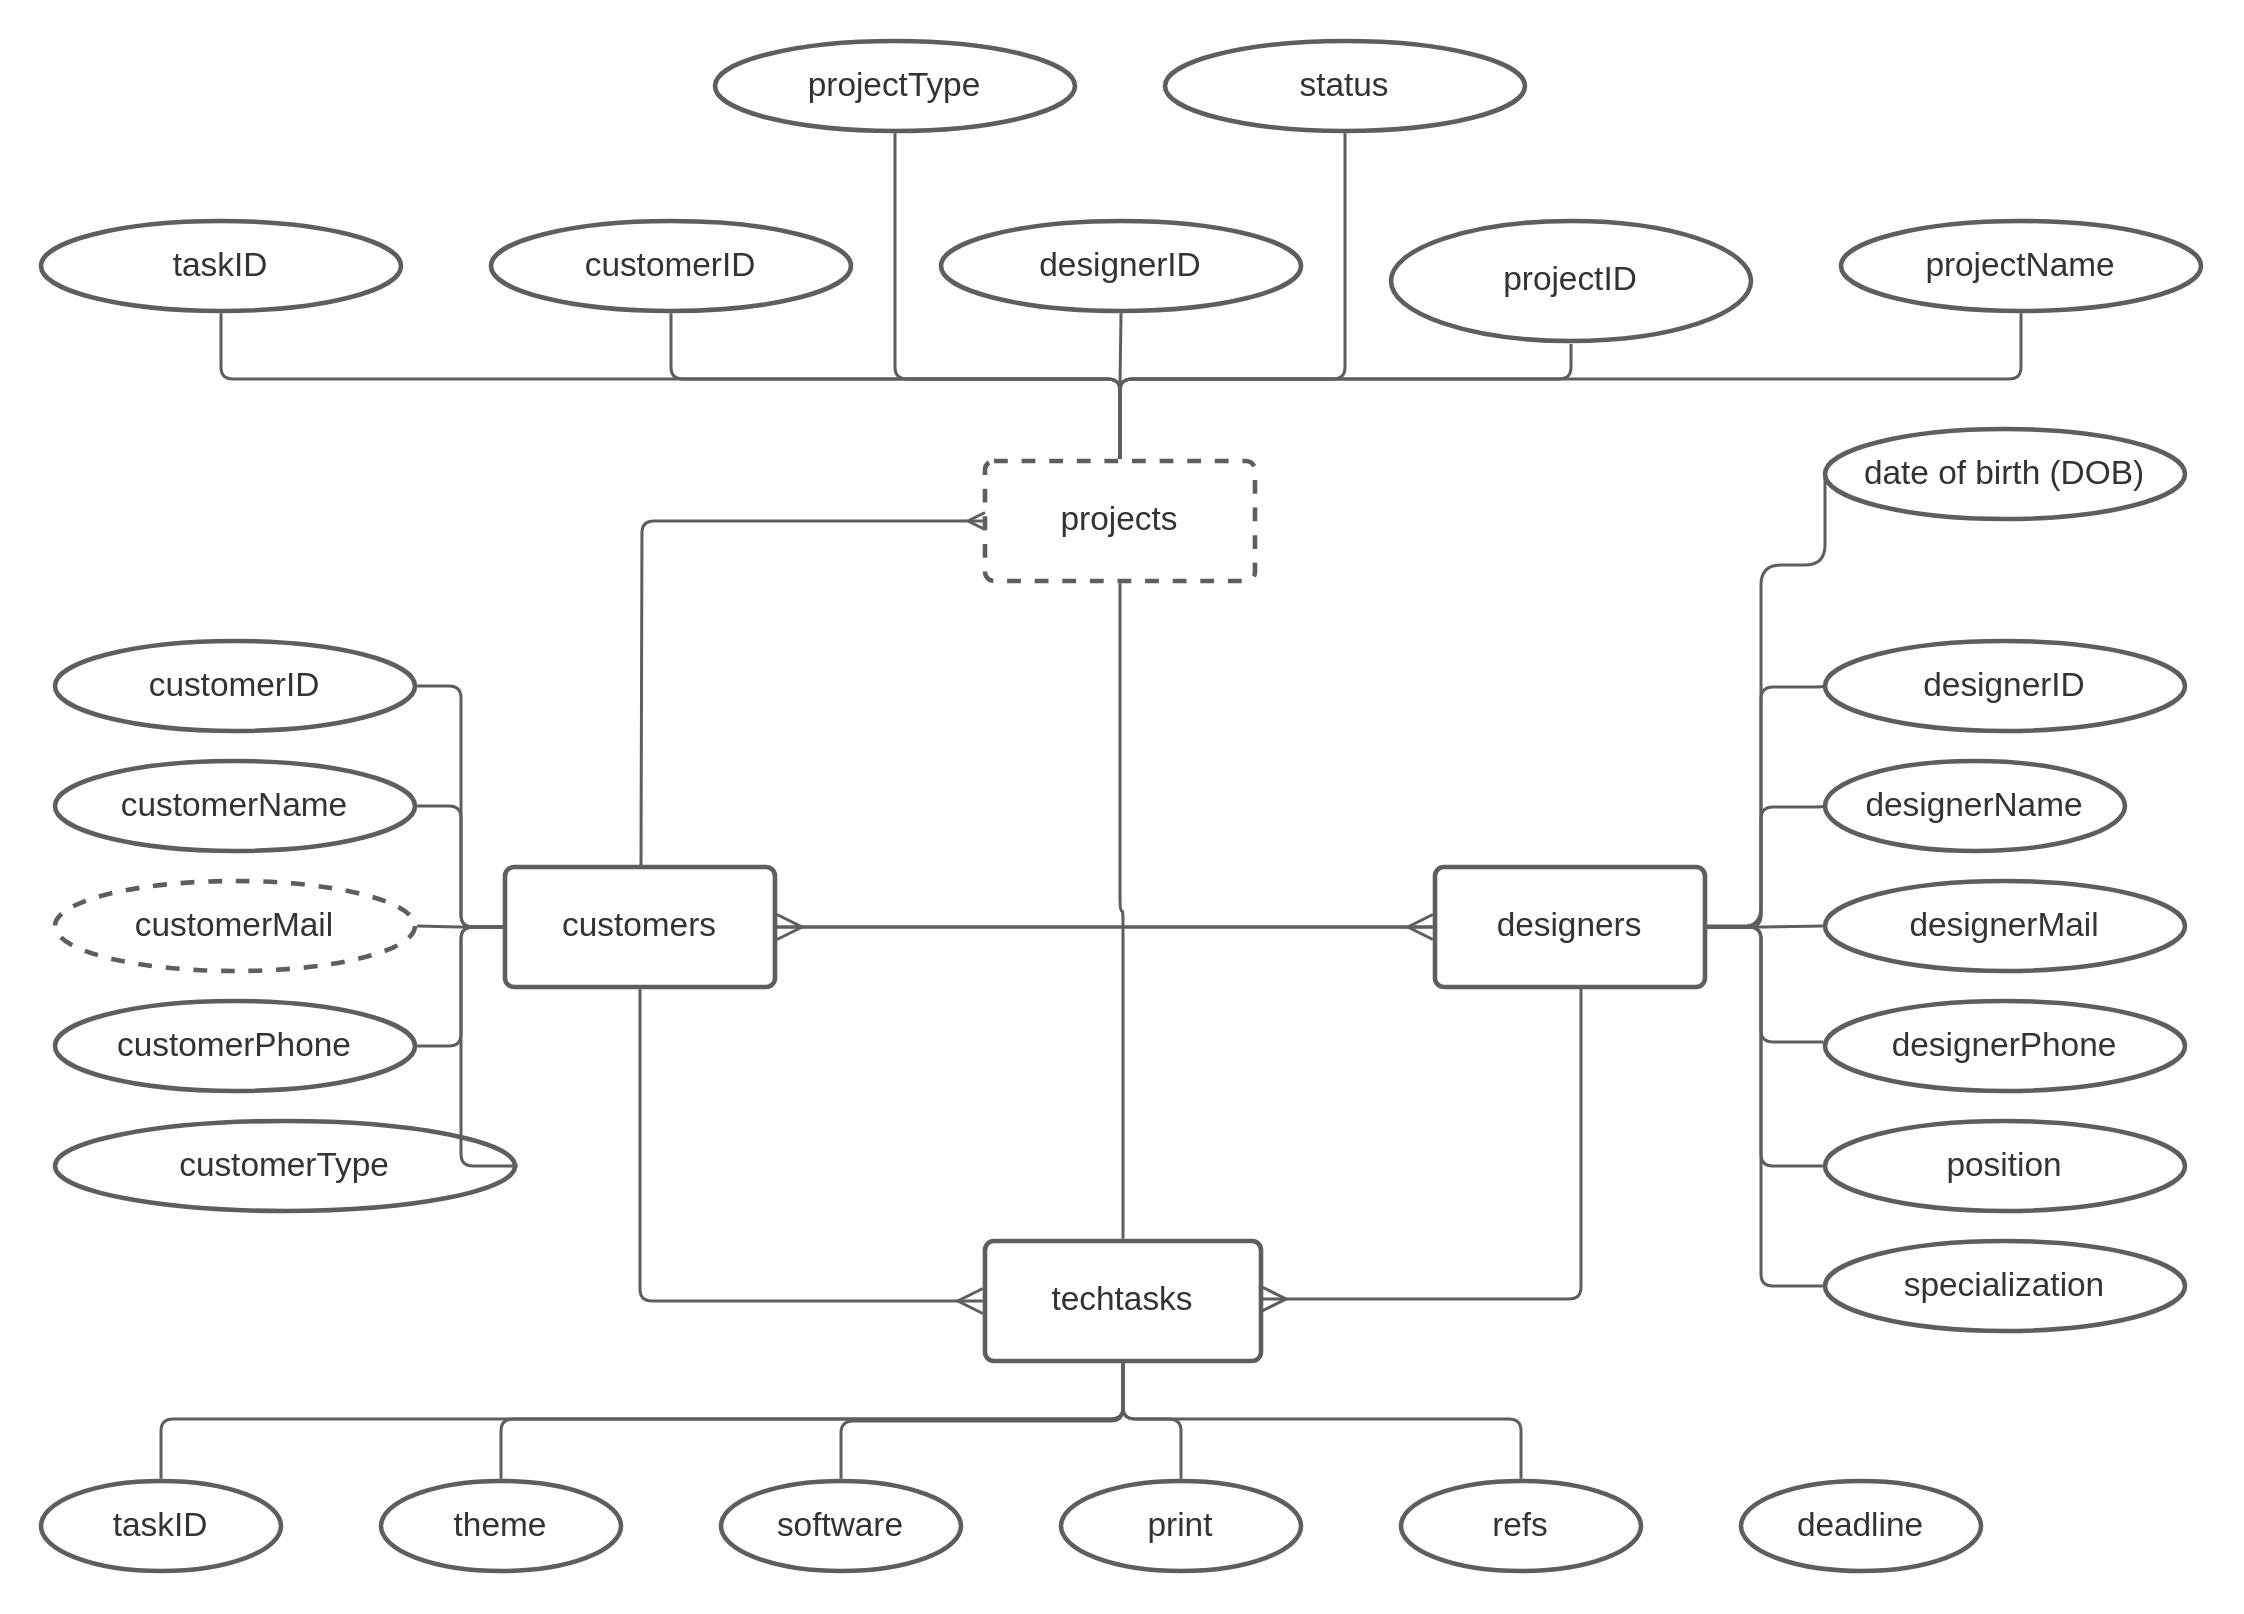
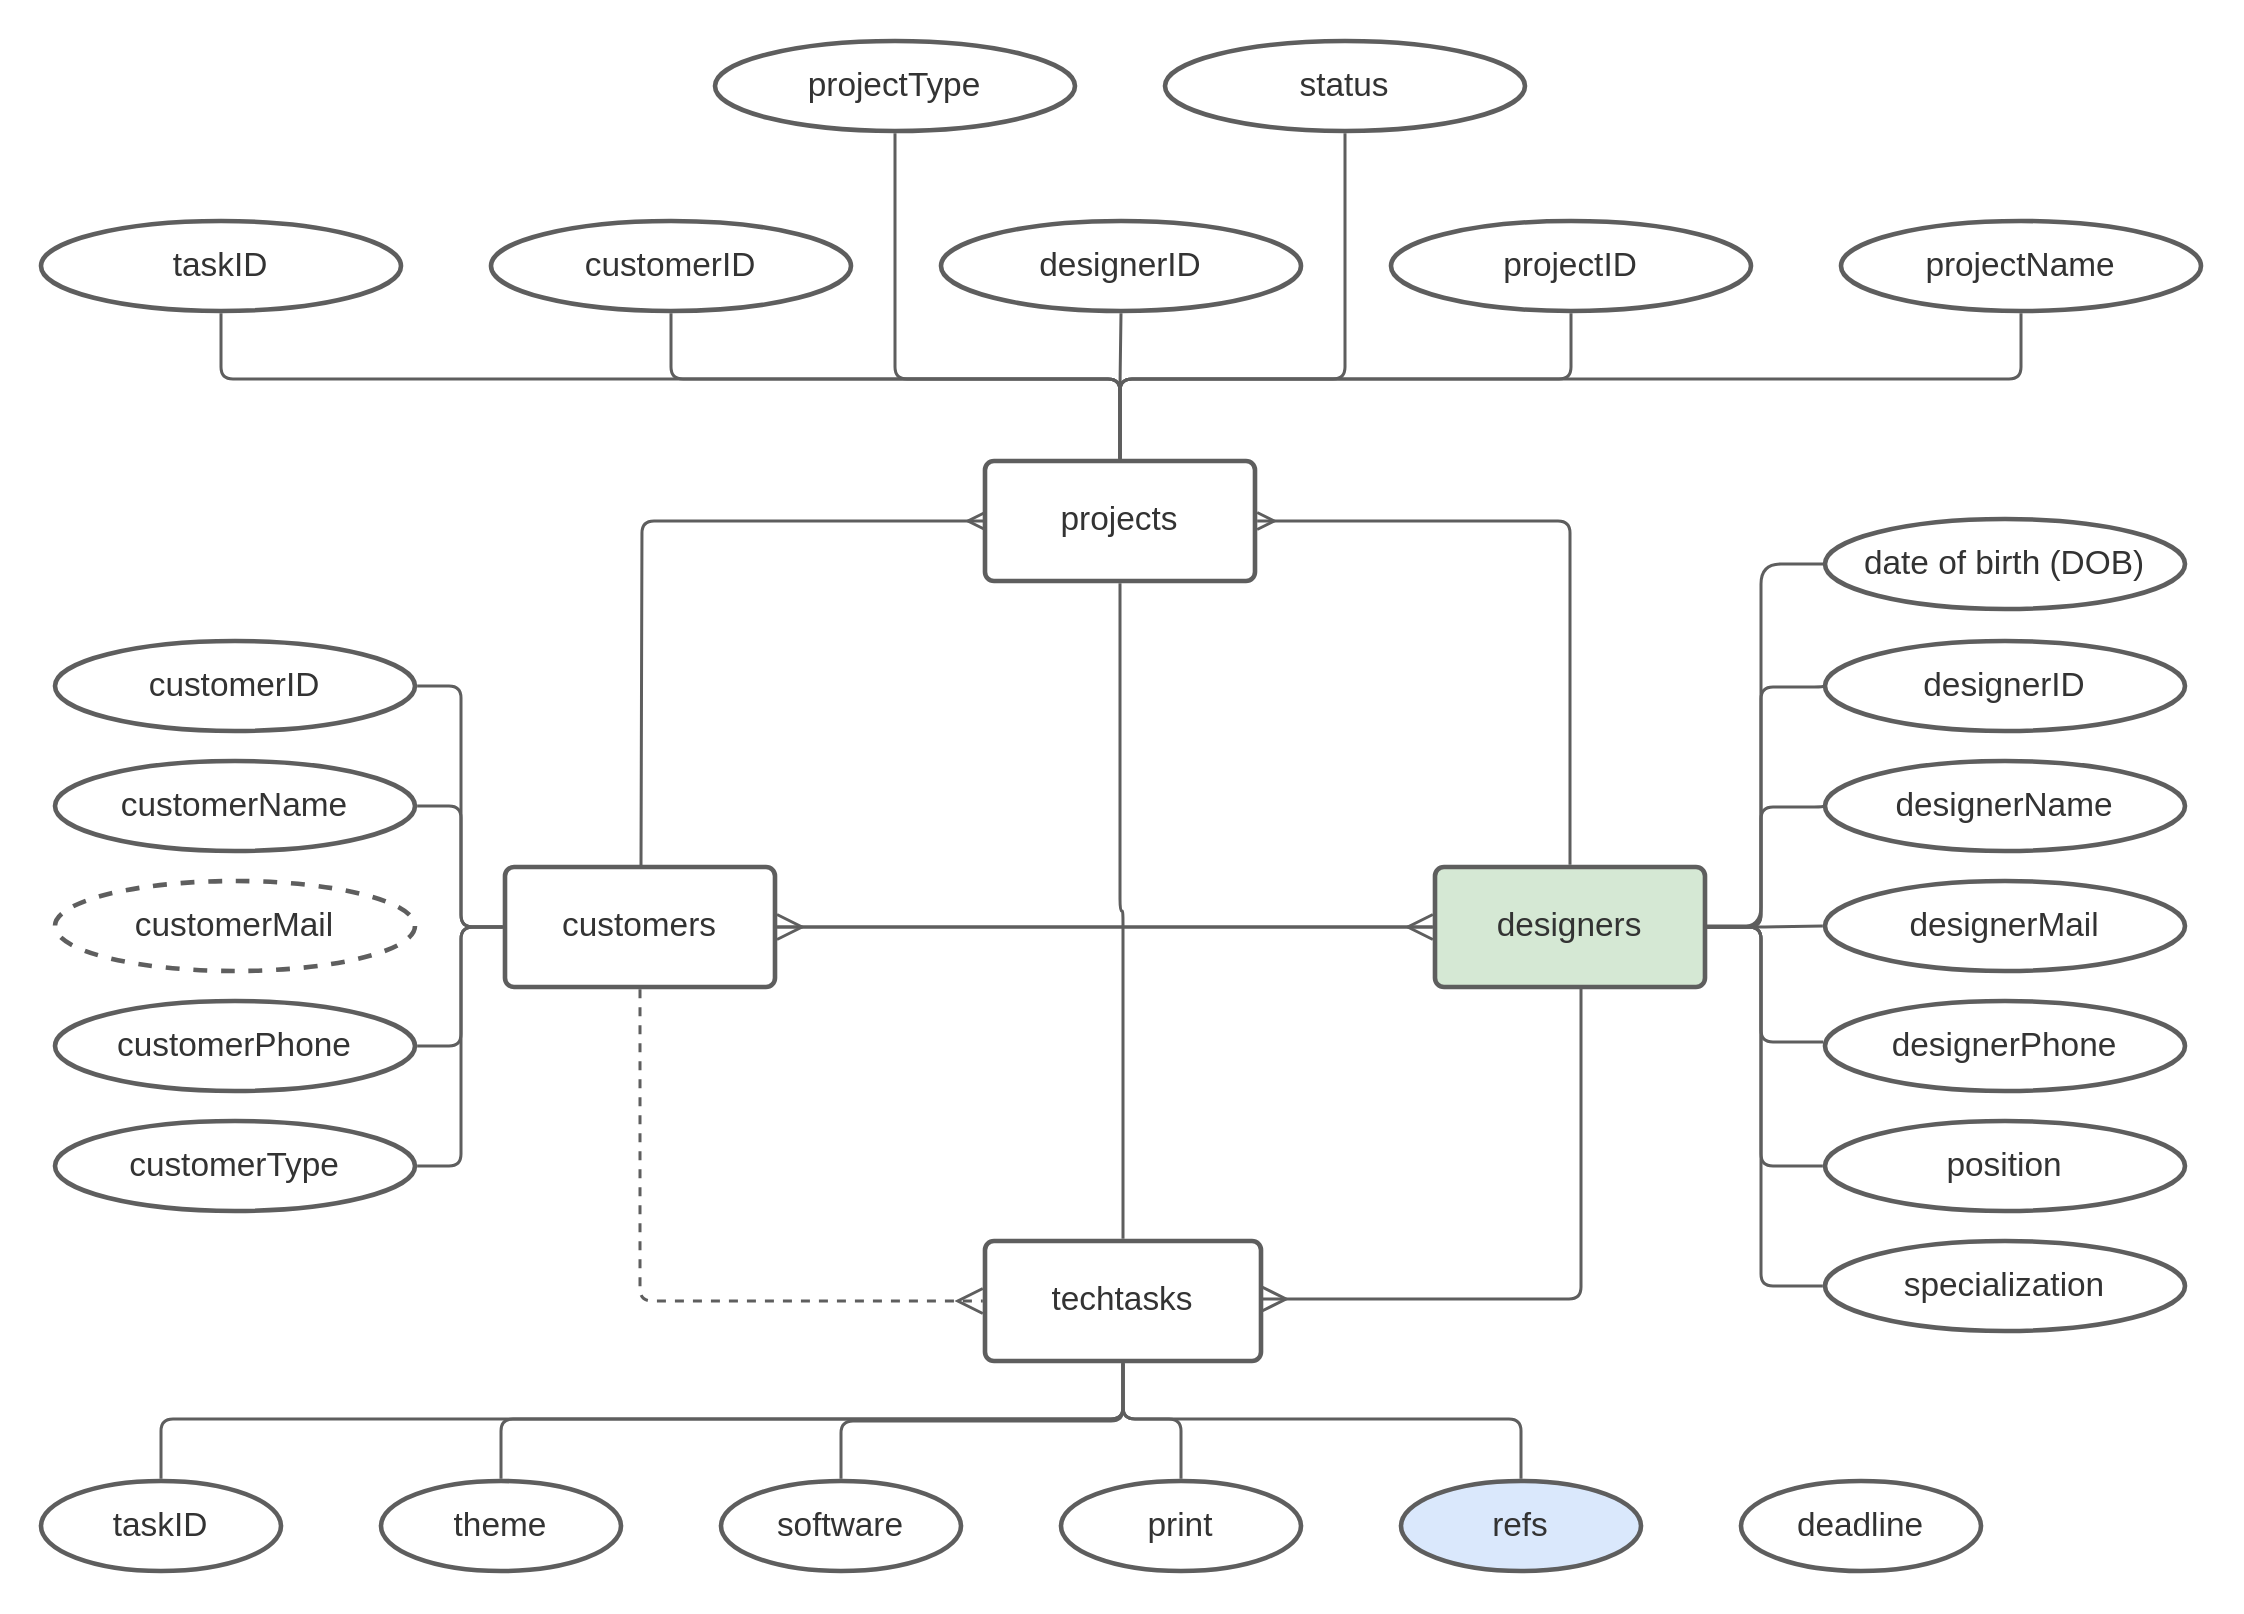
(1571, 281) -> (1571, 266)
(2005, 474) -> (2005, 564)
(1120, 521) -> (1120, 521)
none -> (1570, 541)
(1975, 806) -> (2005, 806)
(440, 927) -> none
(1570, 927) -> (1570, 927)
(285, 1166) -> (235, 1166)
(664, 1301) -> (664, 1301)
(1521, 1526) -> (1521, 1526)
